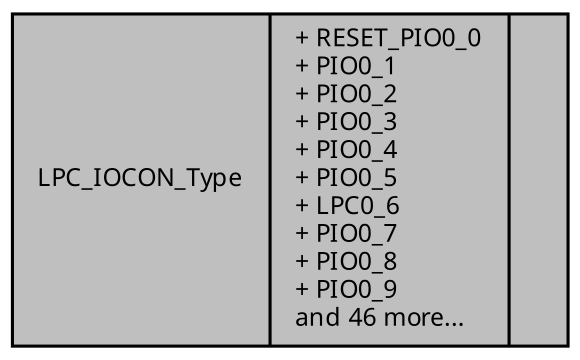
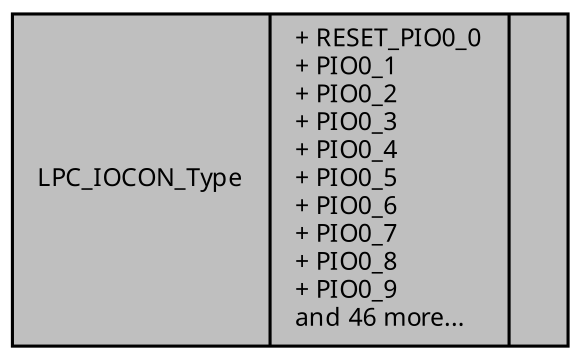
(348, 206) -> (348, 206)
